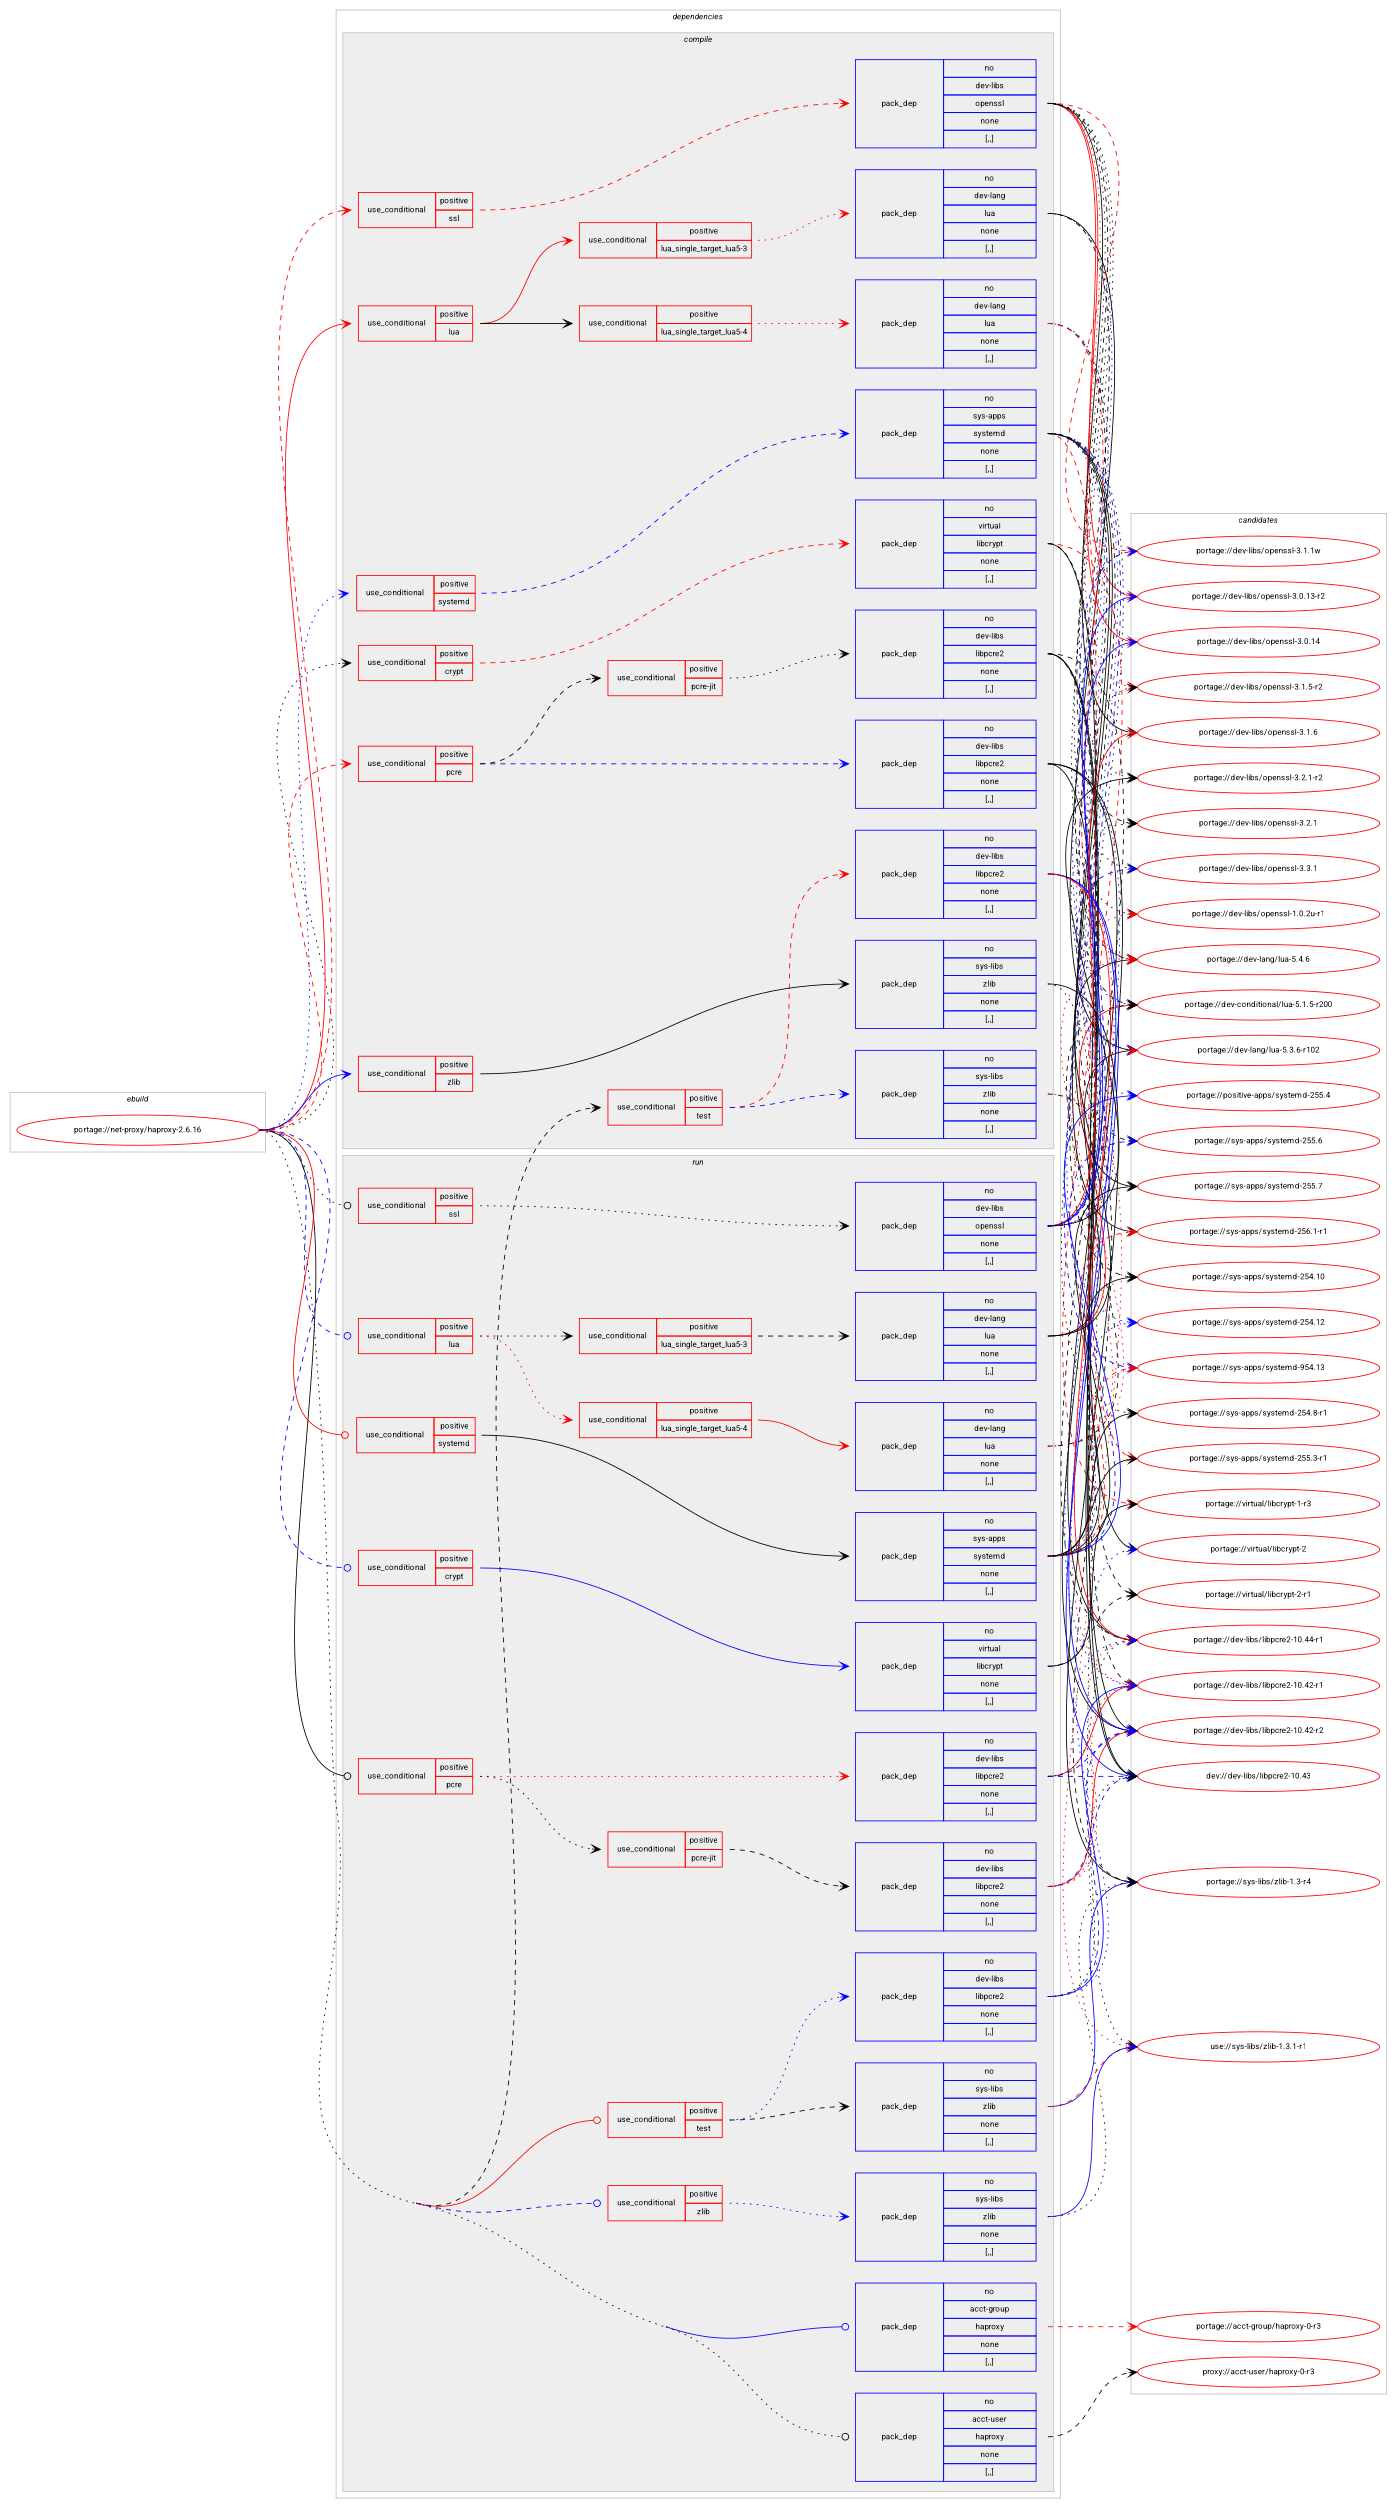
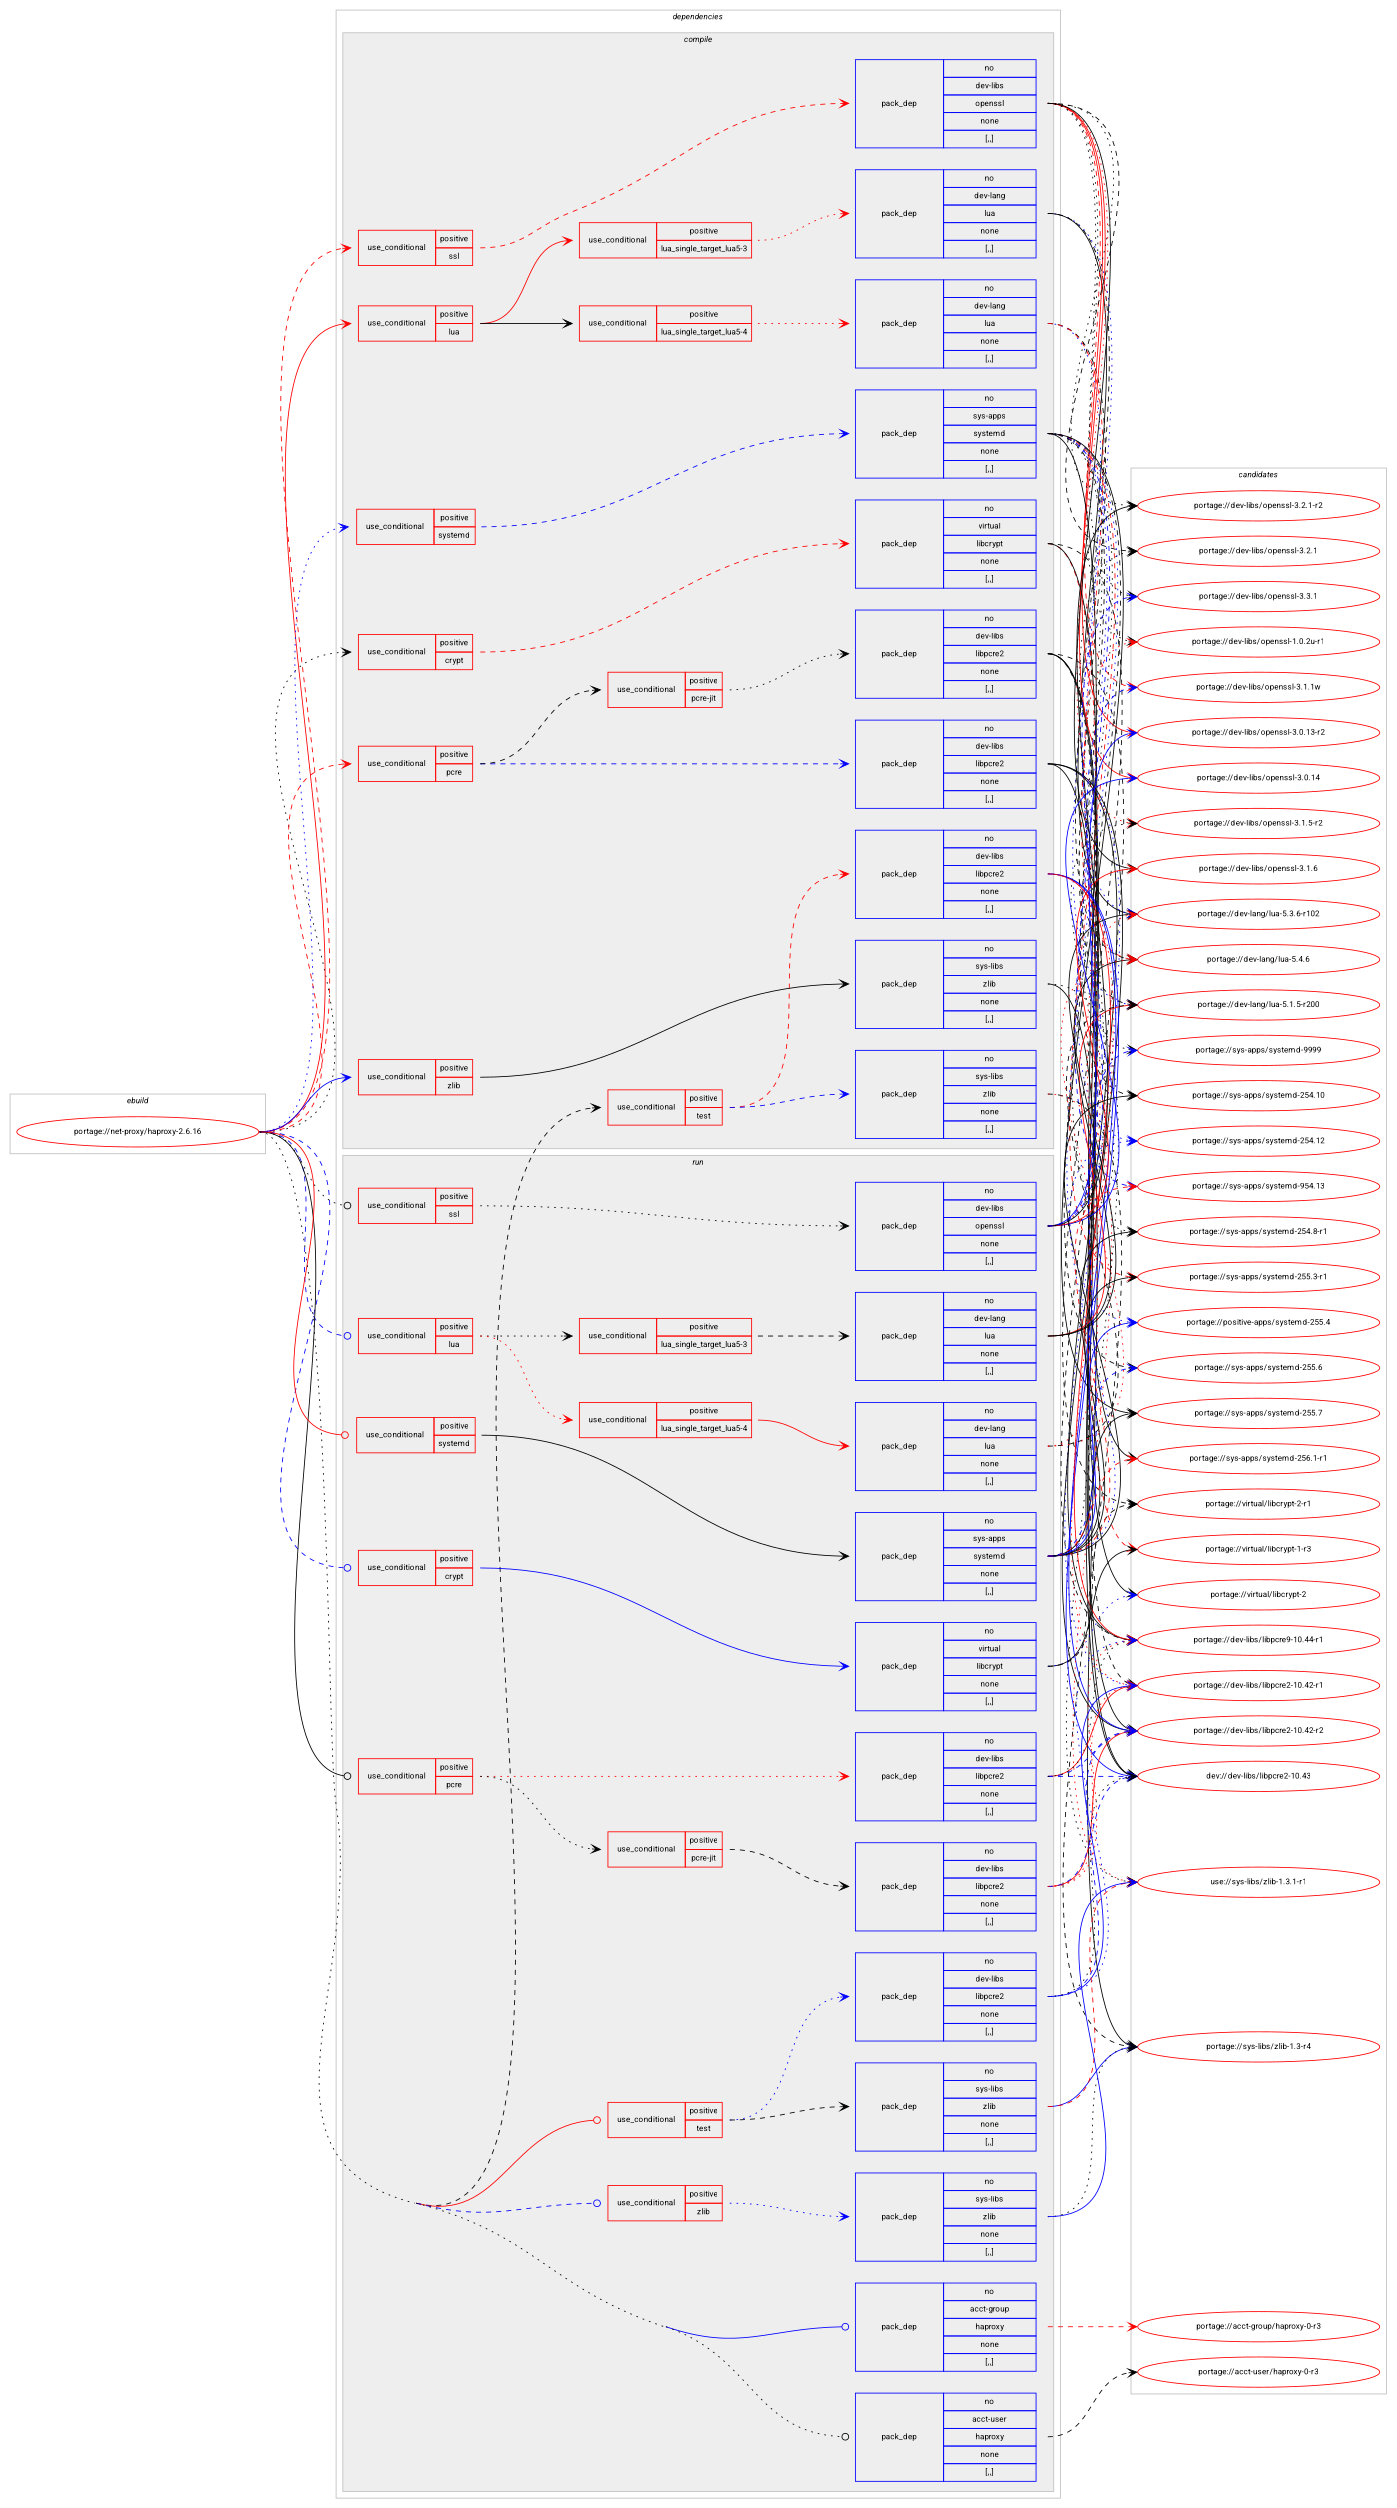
(1259, 1005) -> (1259, 1005)
none -> (1259, 1050)
(1259, 1640) -> (1259, 1640)
(1259, 2372) -> (1259, 2372)
